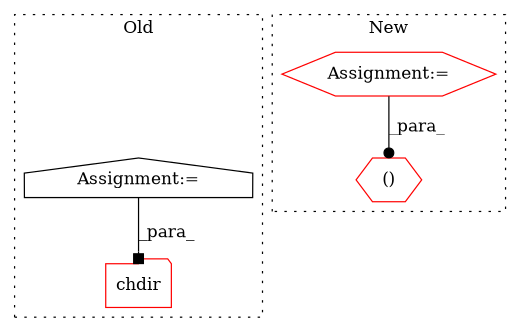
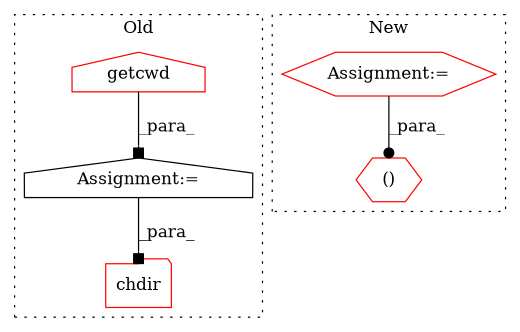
none -> (139, 74)
